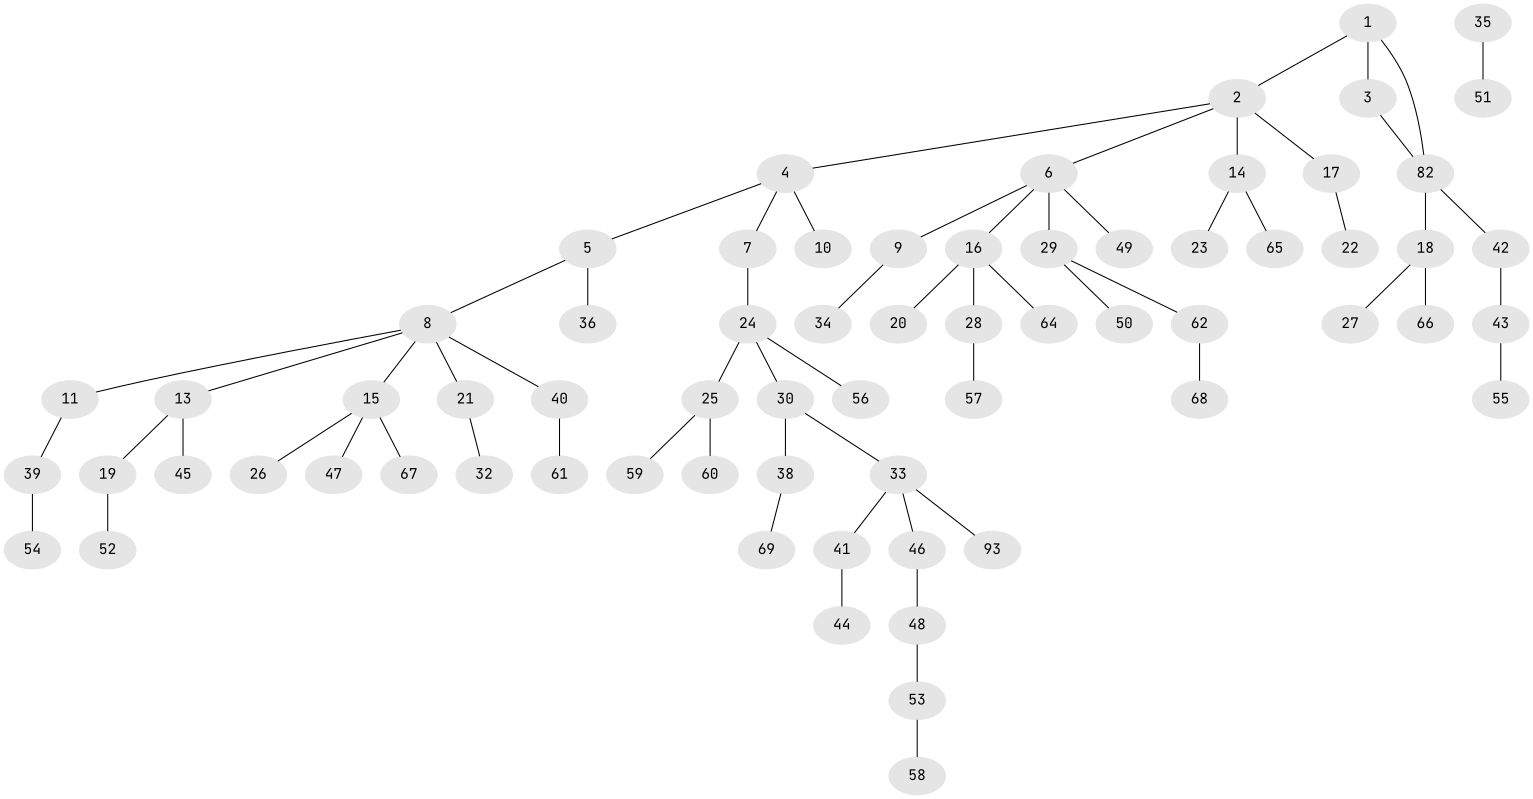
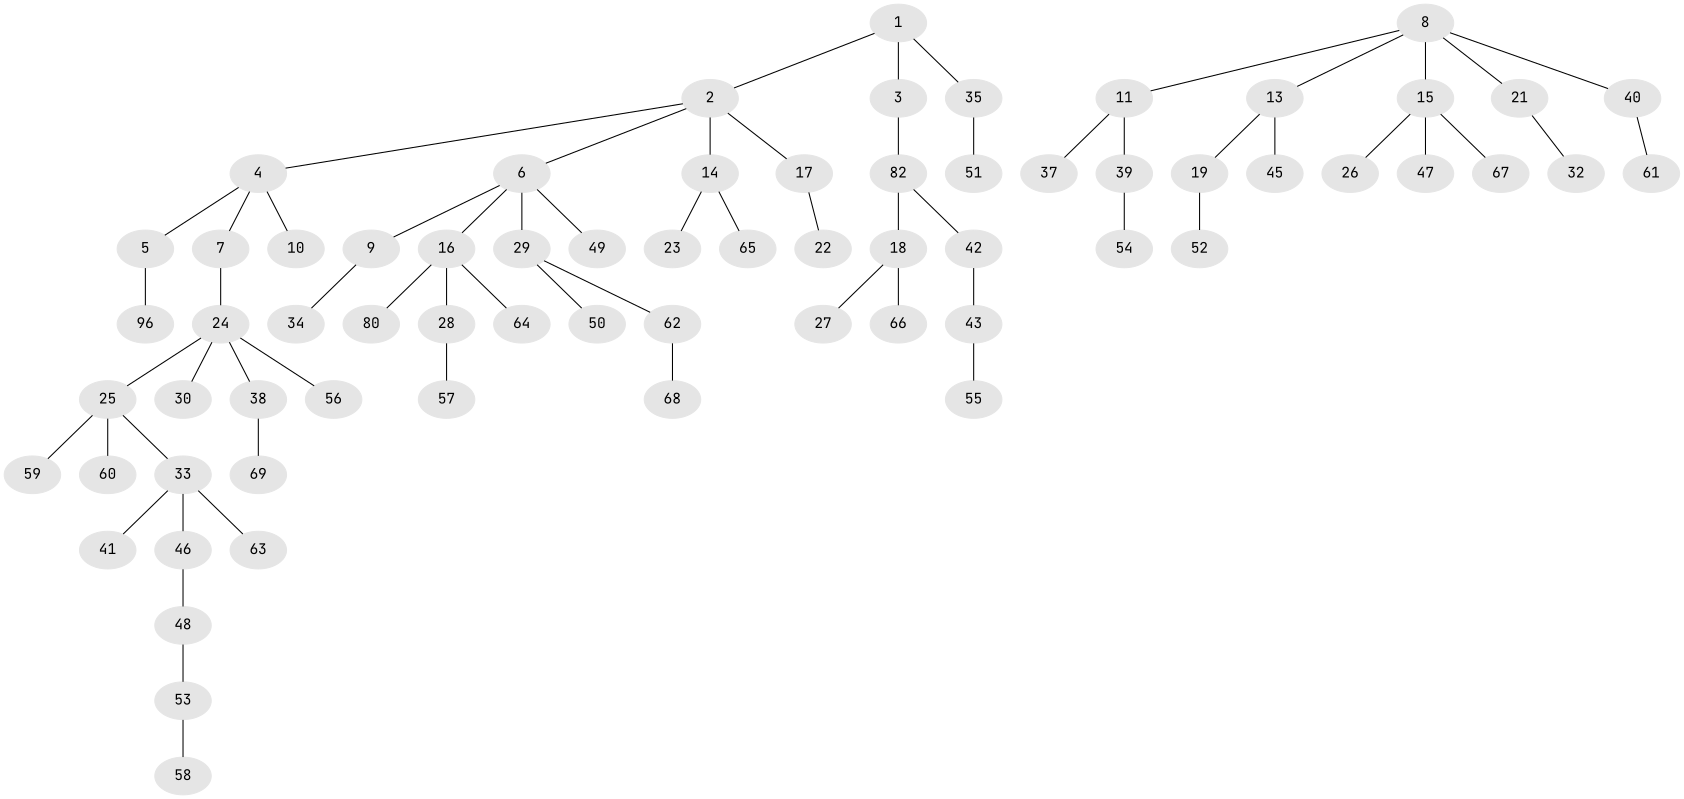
(1411, 94) -> (936, 61)
none -> (1049, 174)
(508, 286) -> none
(588, 324) -> (145, 324)
(898, 324) -> (371, 324)
(785, 437) -> (240, 362)
(842, 437) -> (145, 437)
(992, 550) -> (258, 550)
(842, 625) -> none
